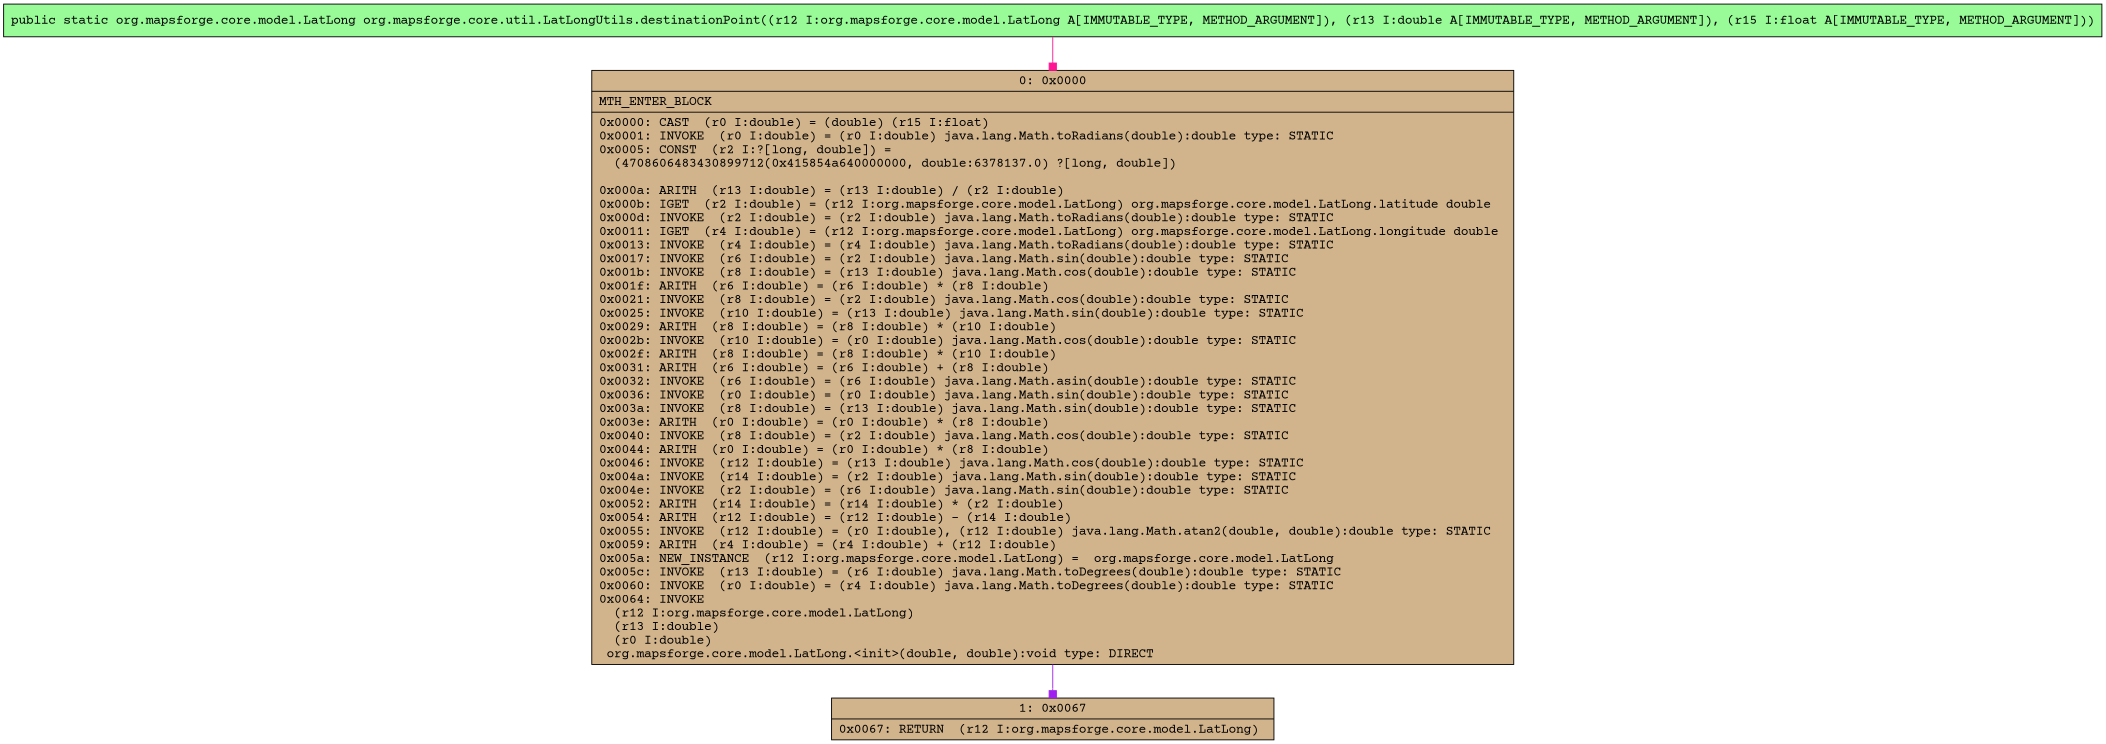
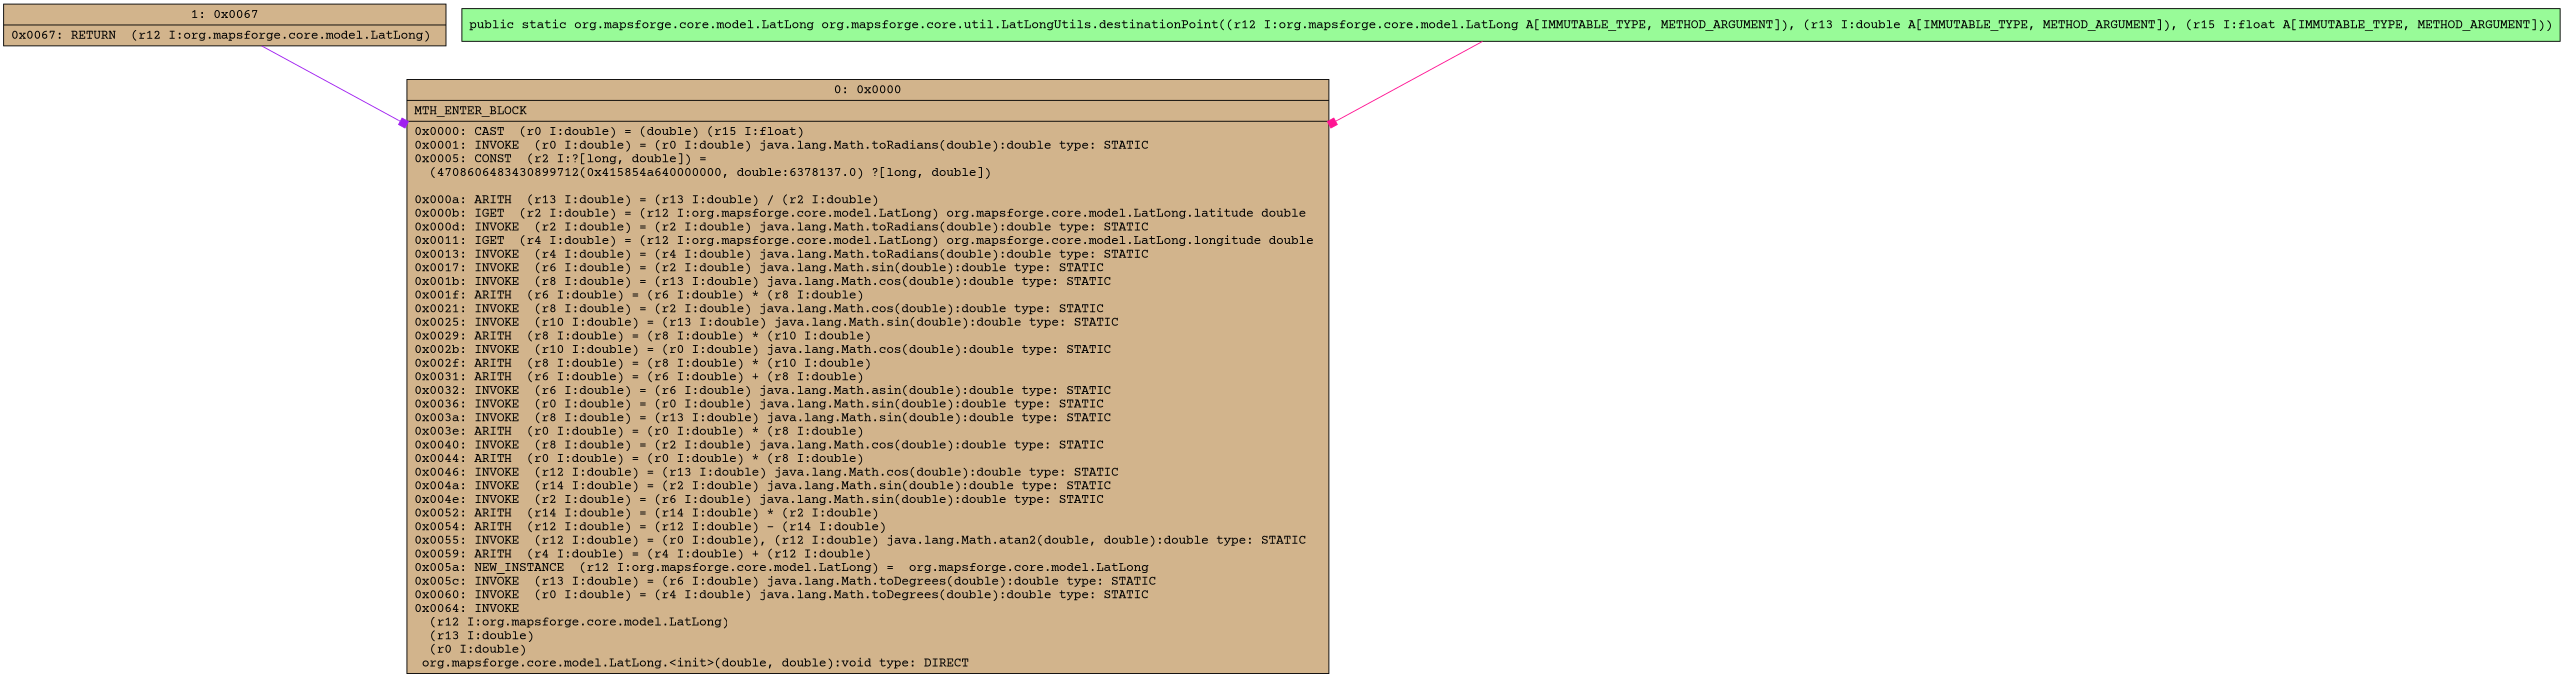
(1053, 677) -> (330, 83)
